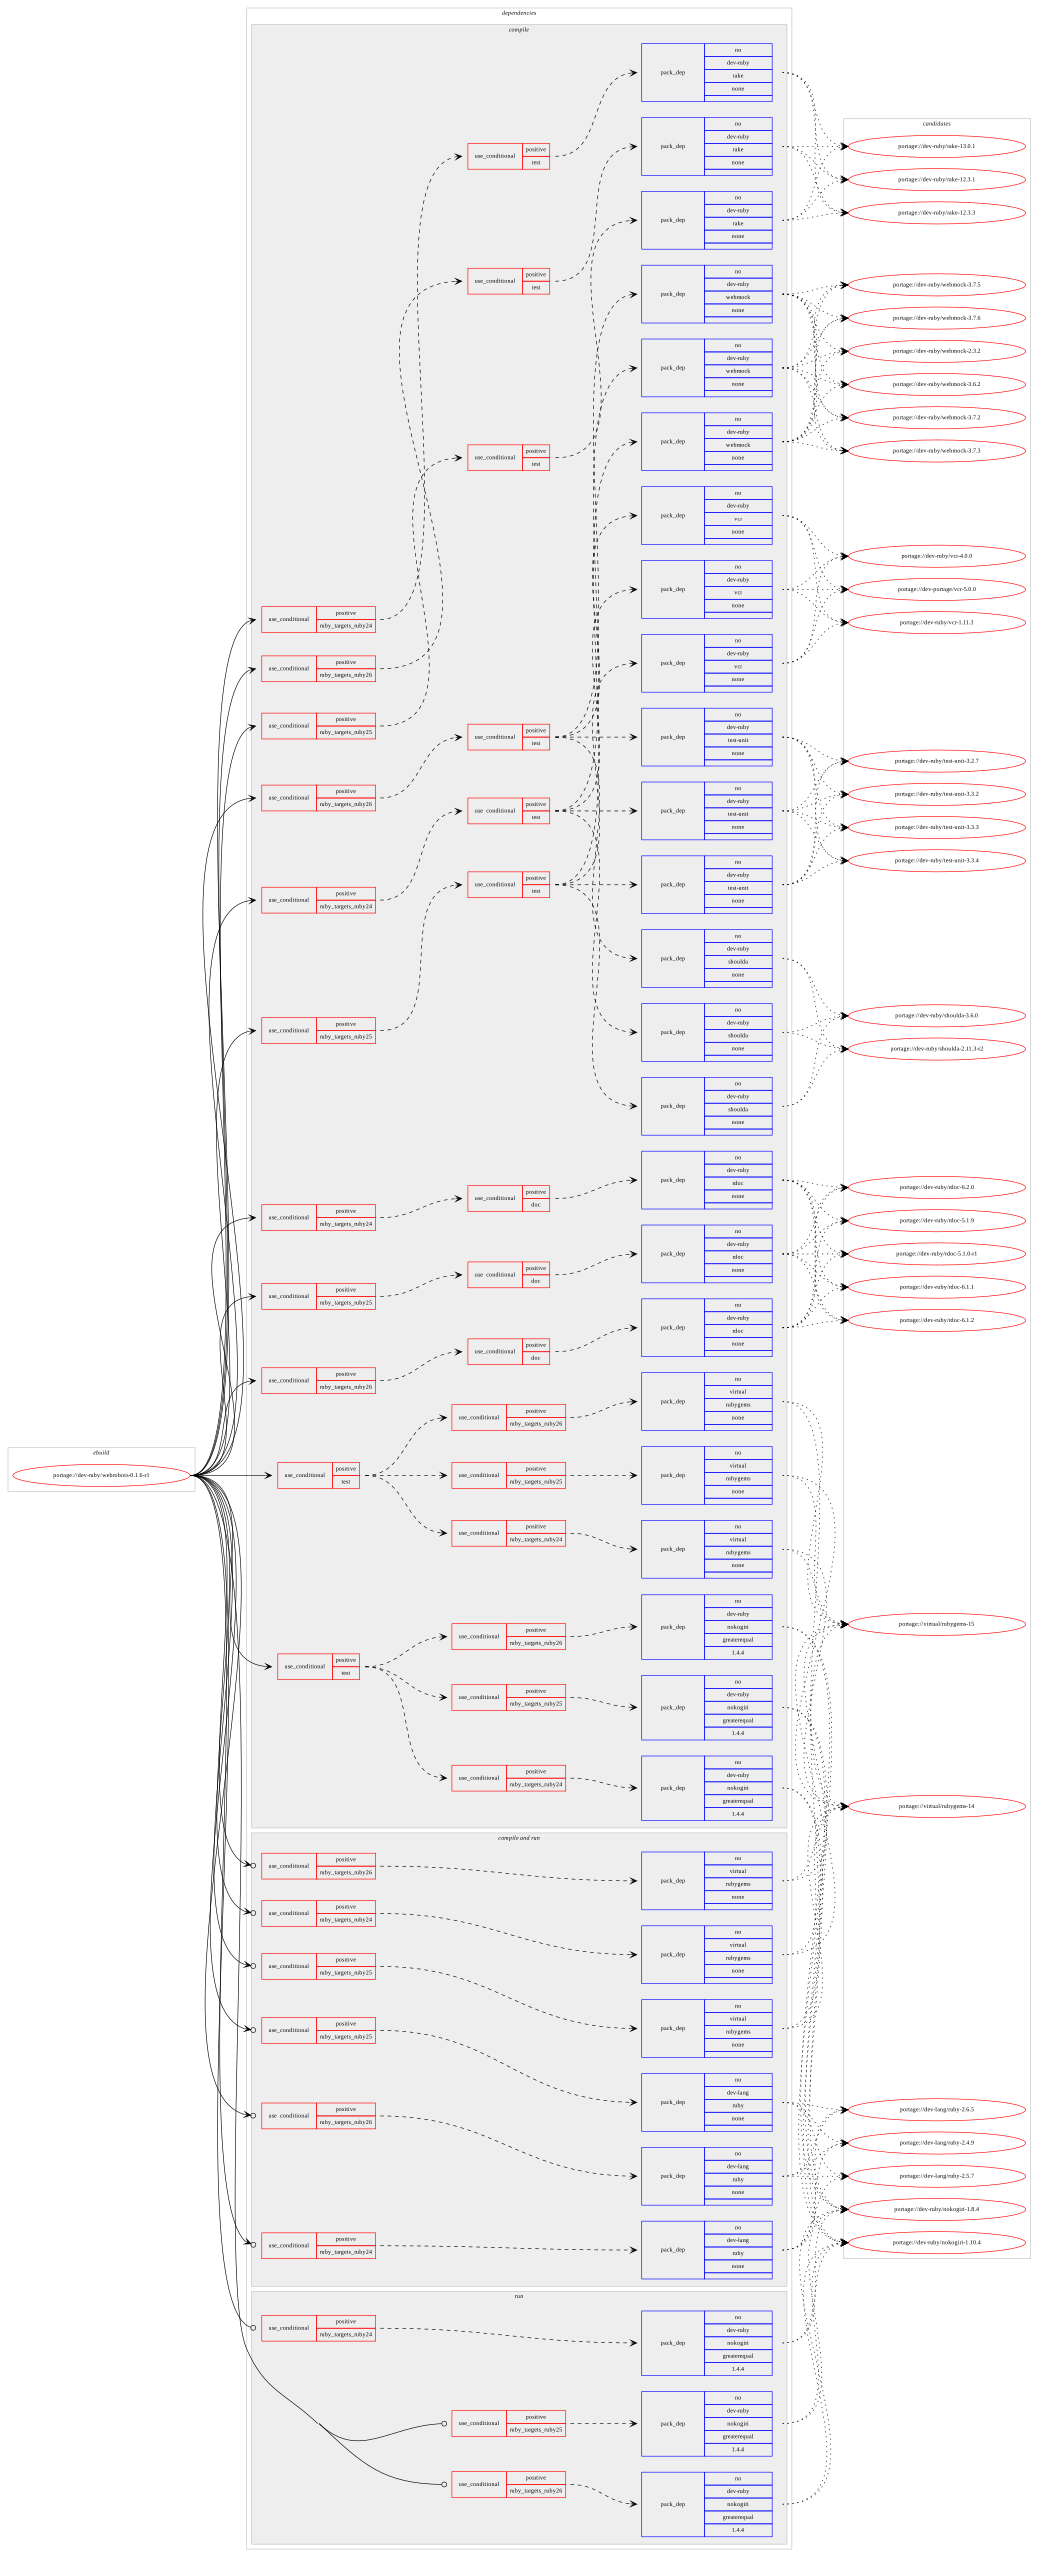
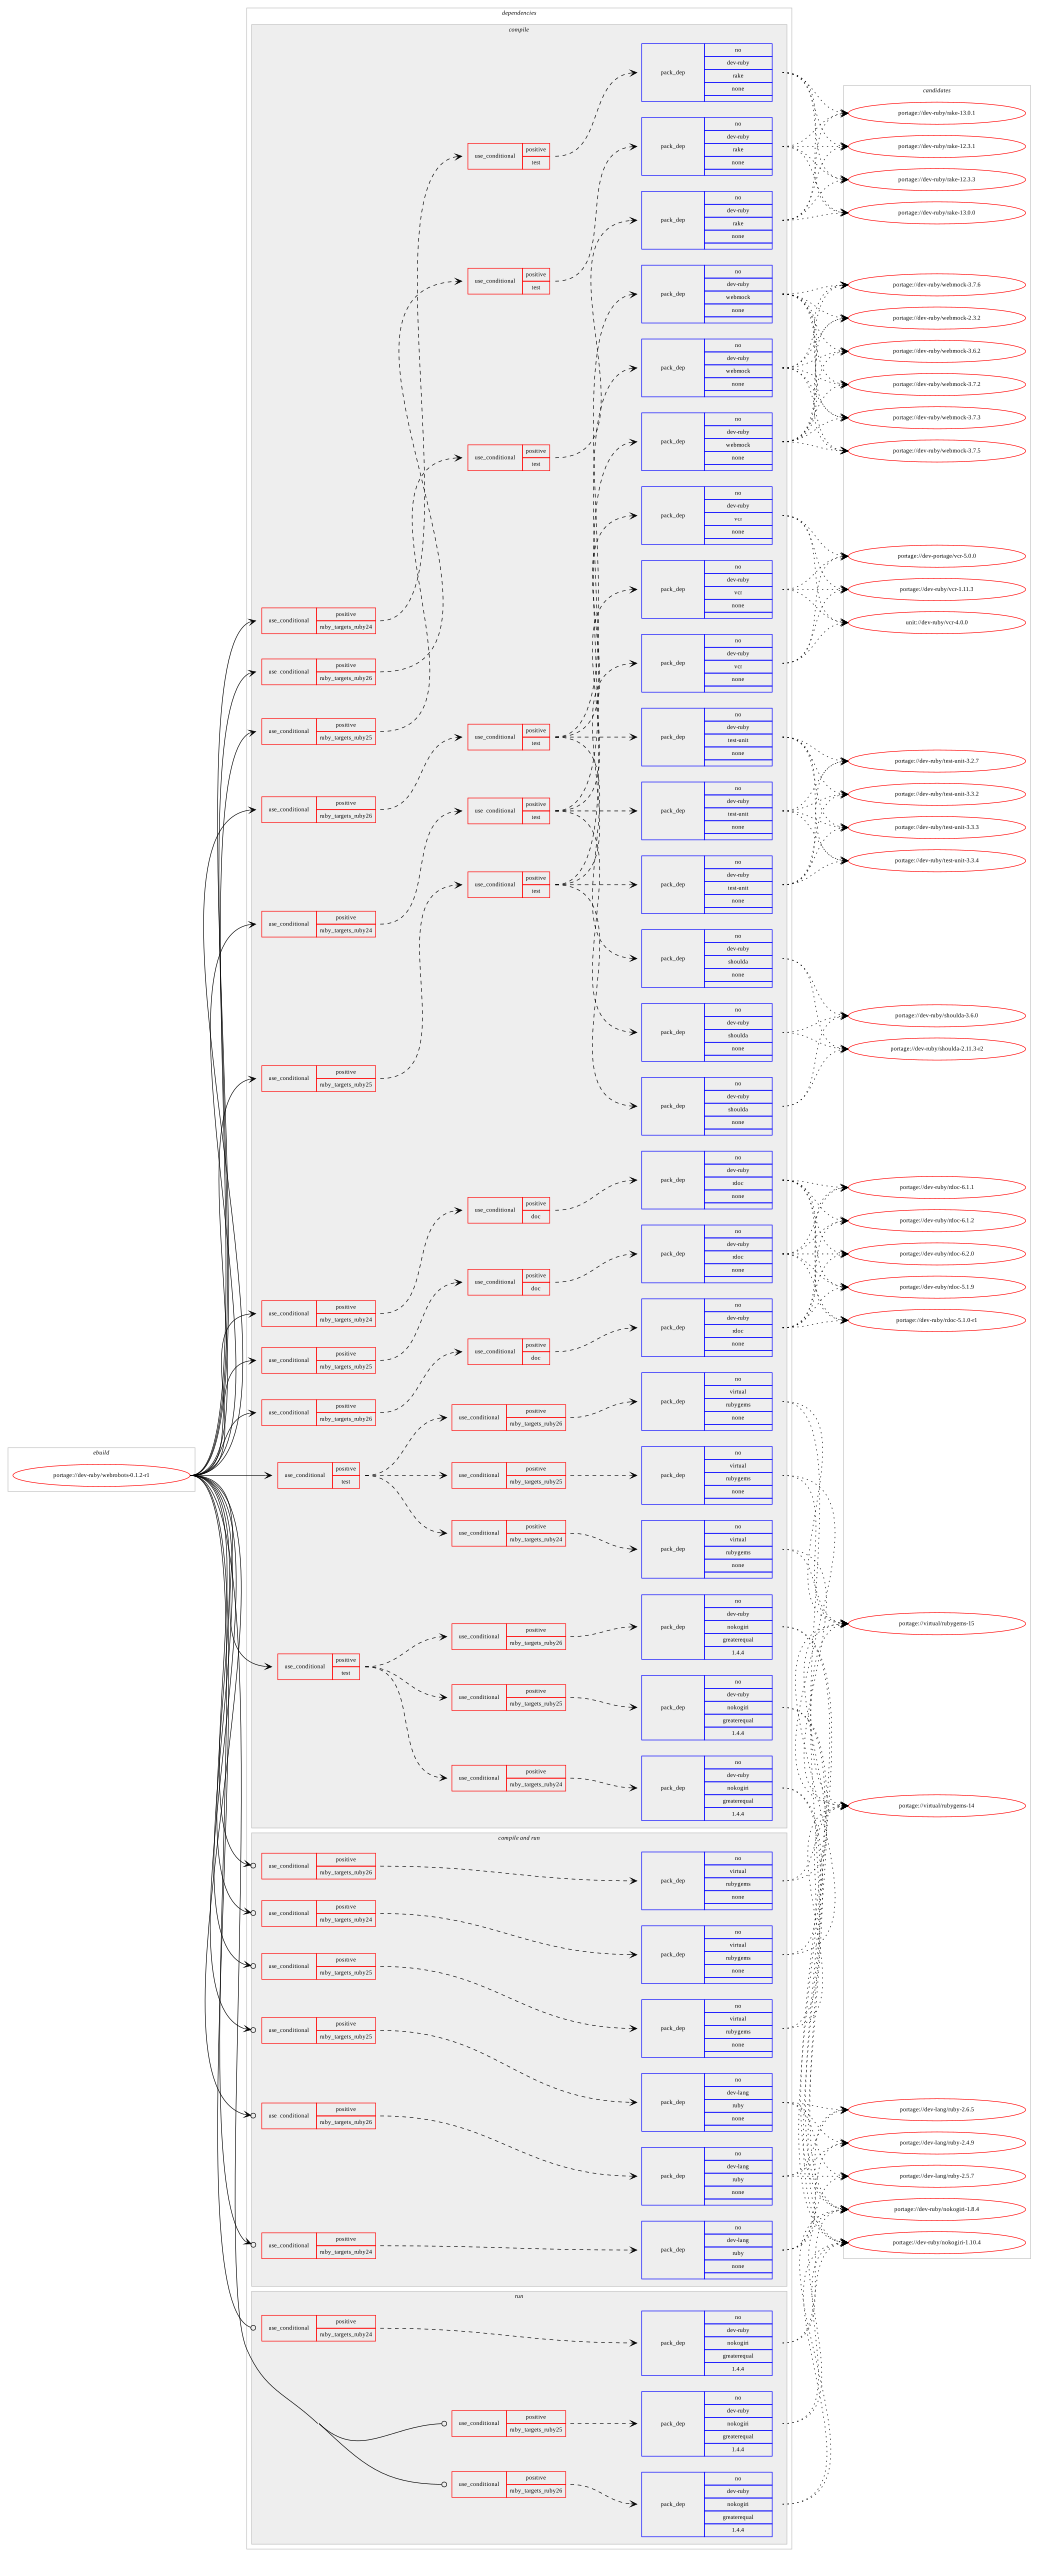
none -> (937, 213)
(937, 556) -> (937, 623)
(102, 1475) -> (102, 1475)
